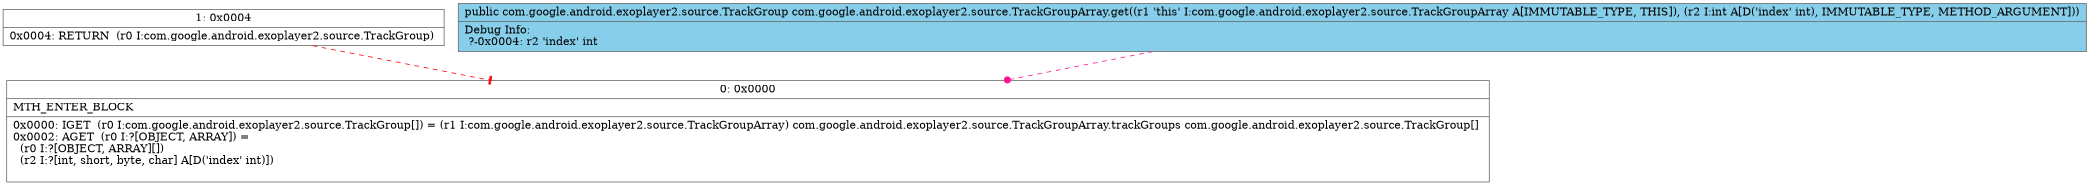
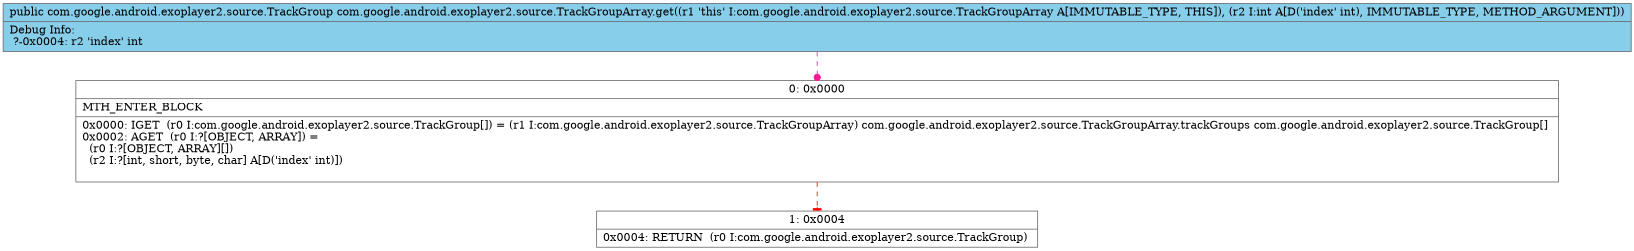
(400, 63) -> (817, 195)
